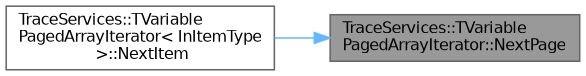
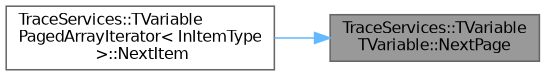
(455, 38) -> (435, 38)
